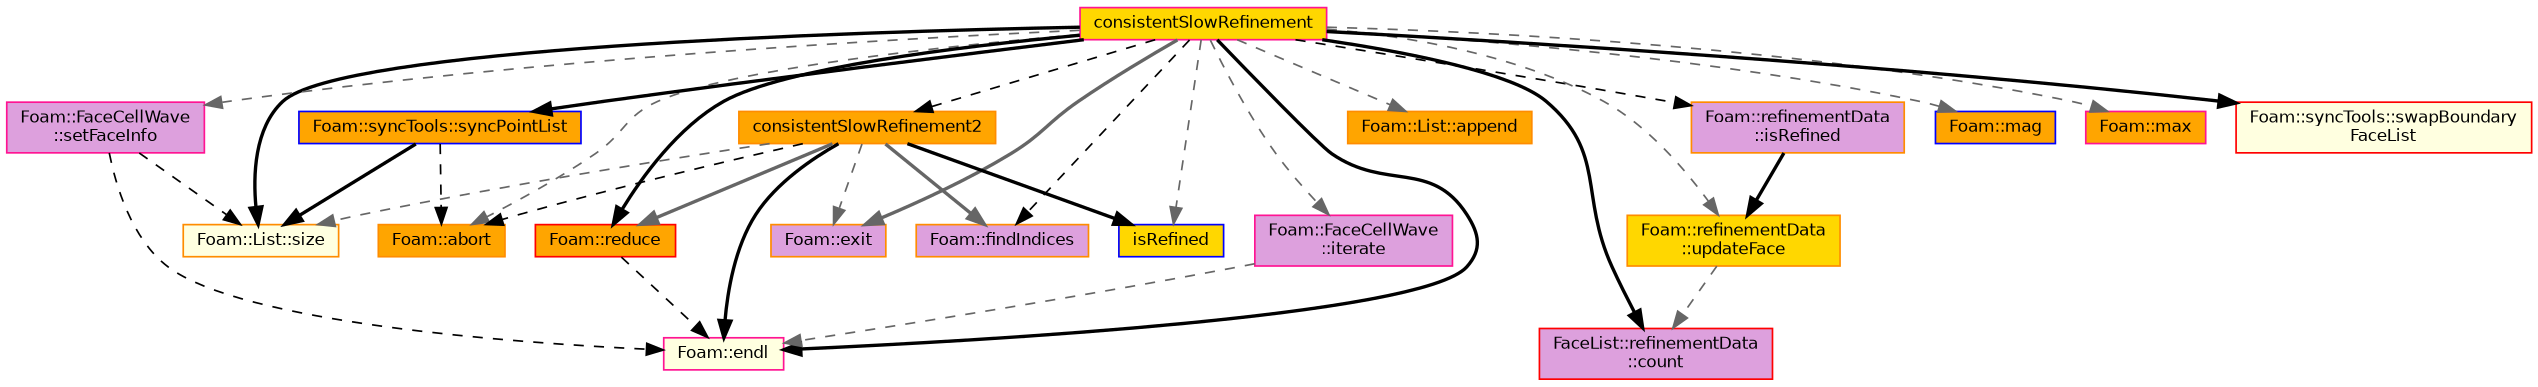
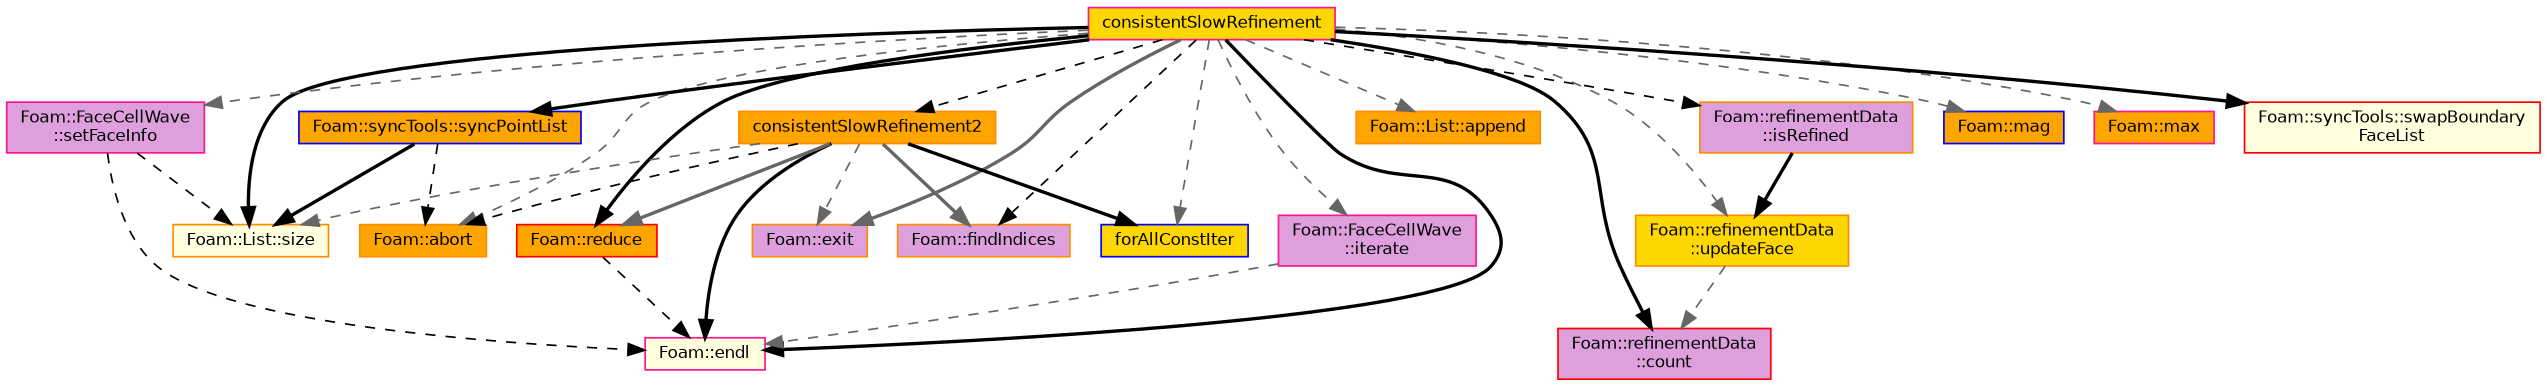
(1171, 241) -> (1175, 241)
(1656, 354) -> (1664, 354)
